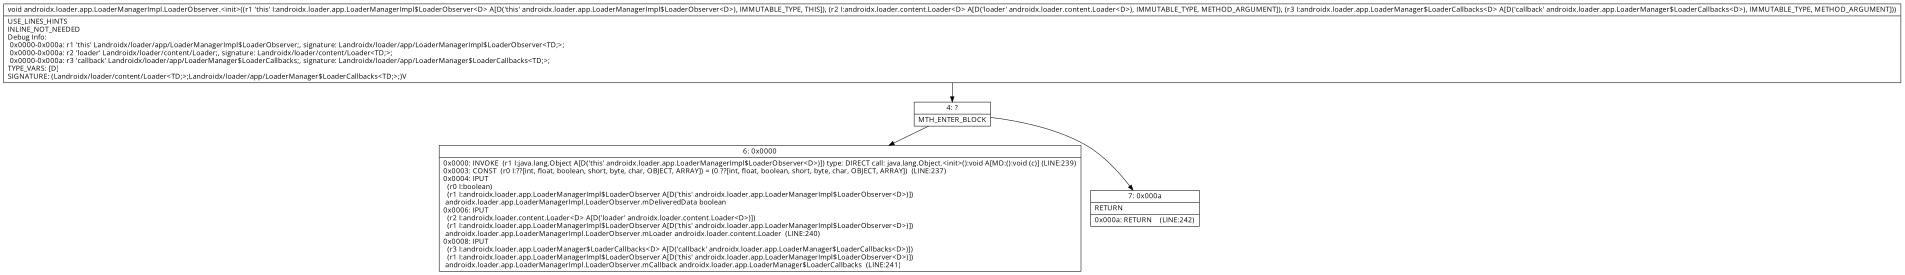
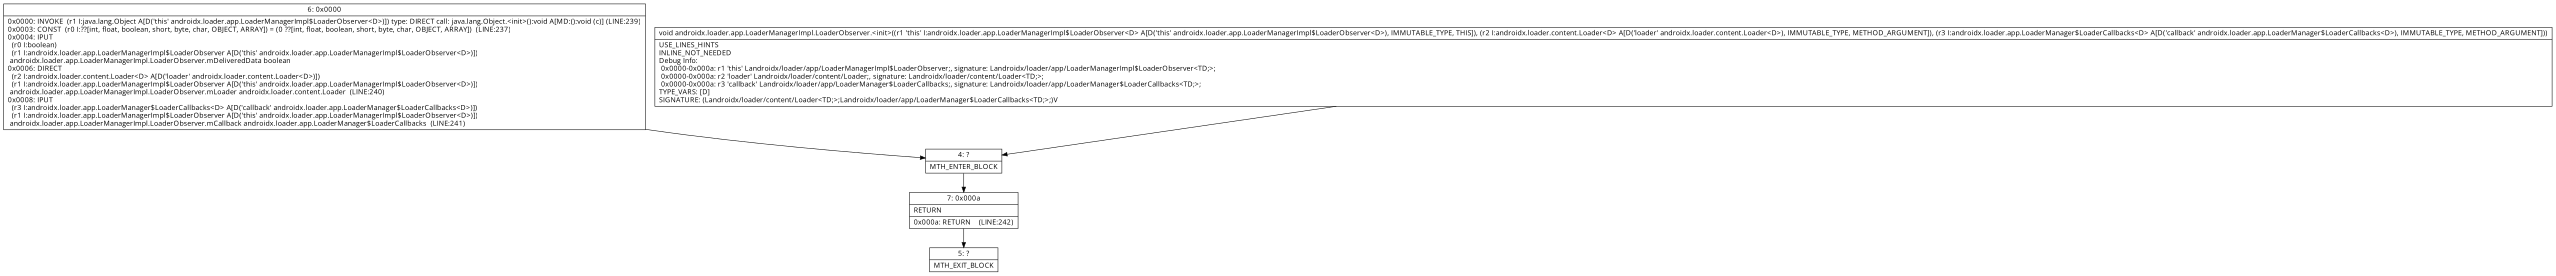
(911, 135) -> (783, 146)
(468, 210) -> (37, 69)
none -> (964, 260)
